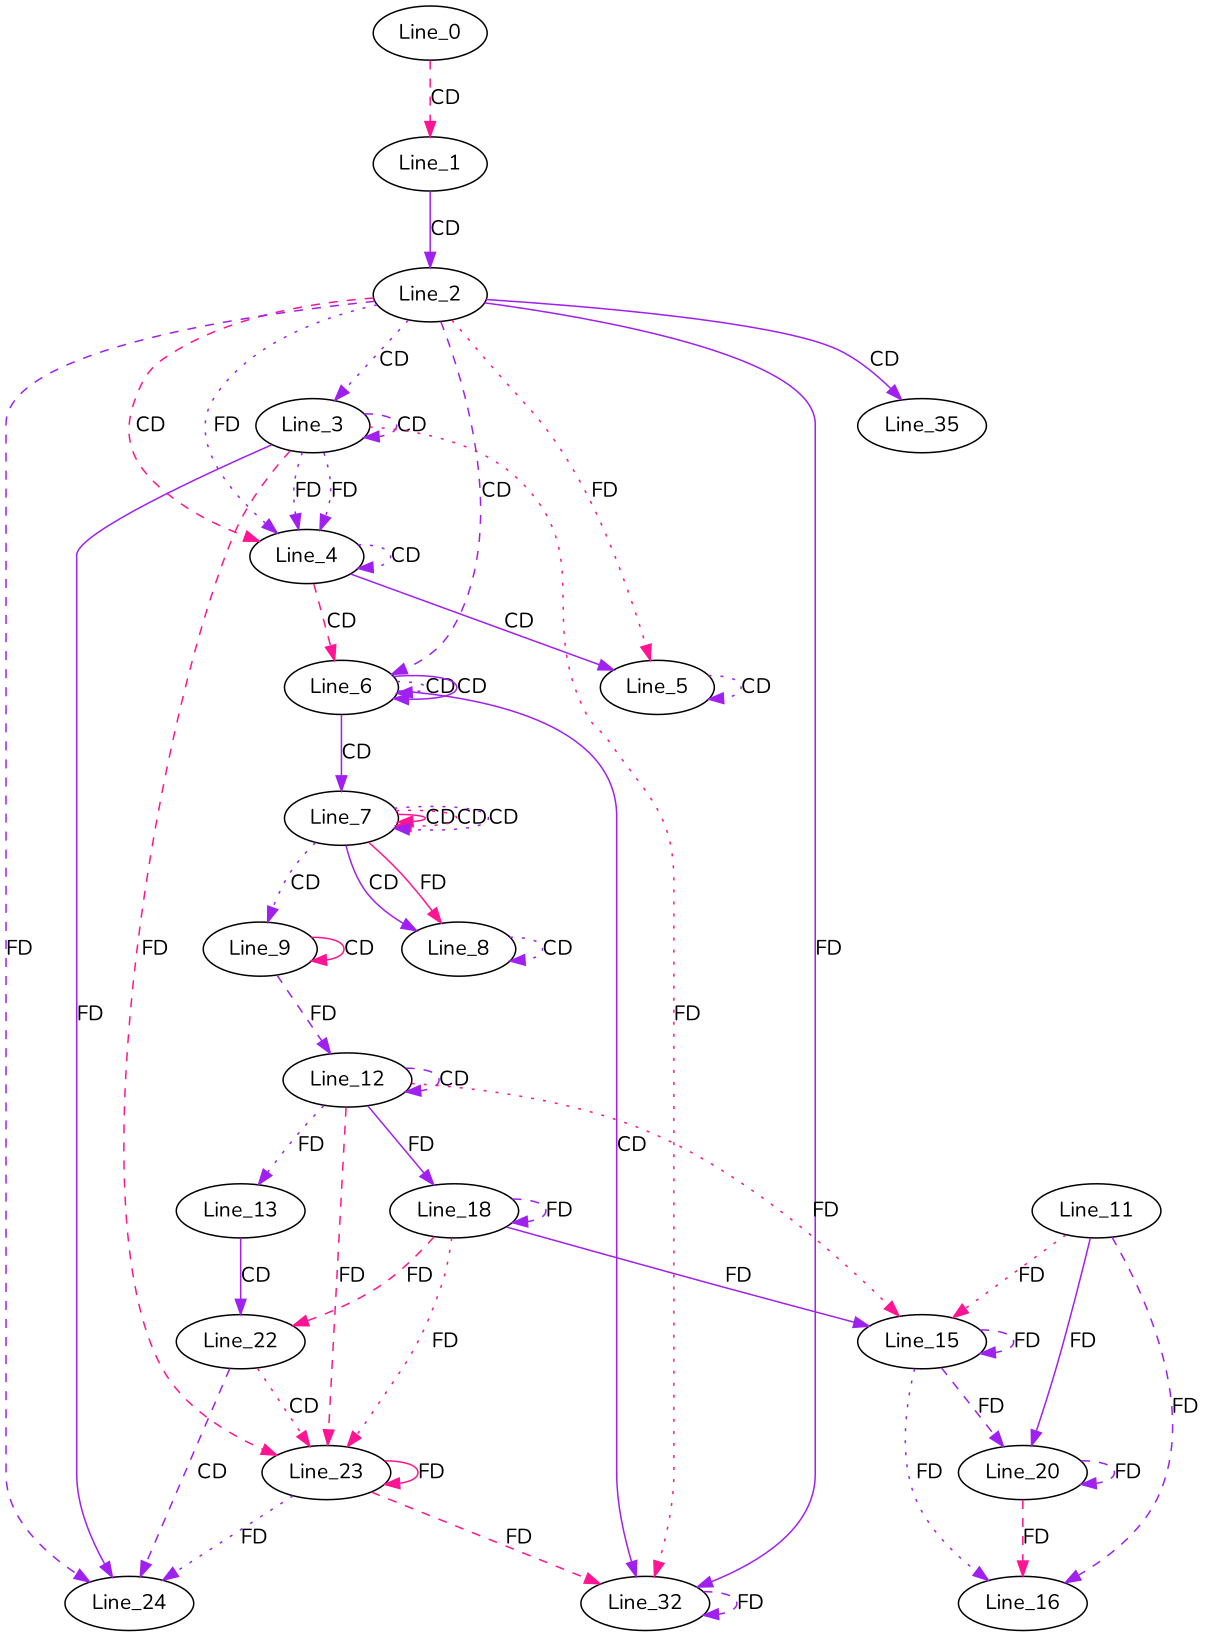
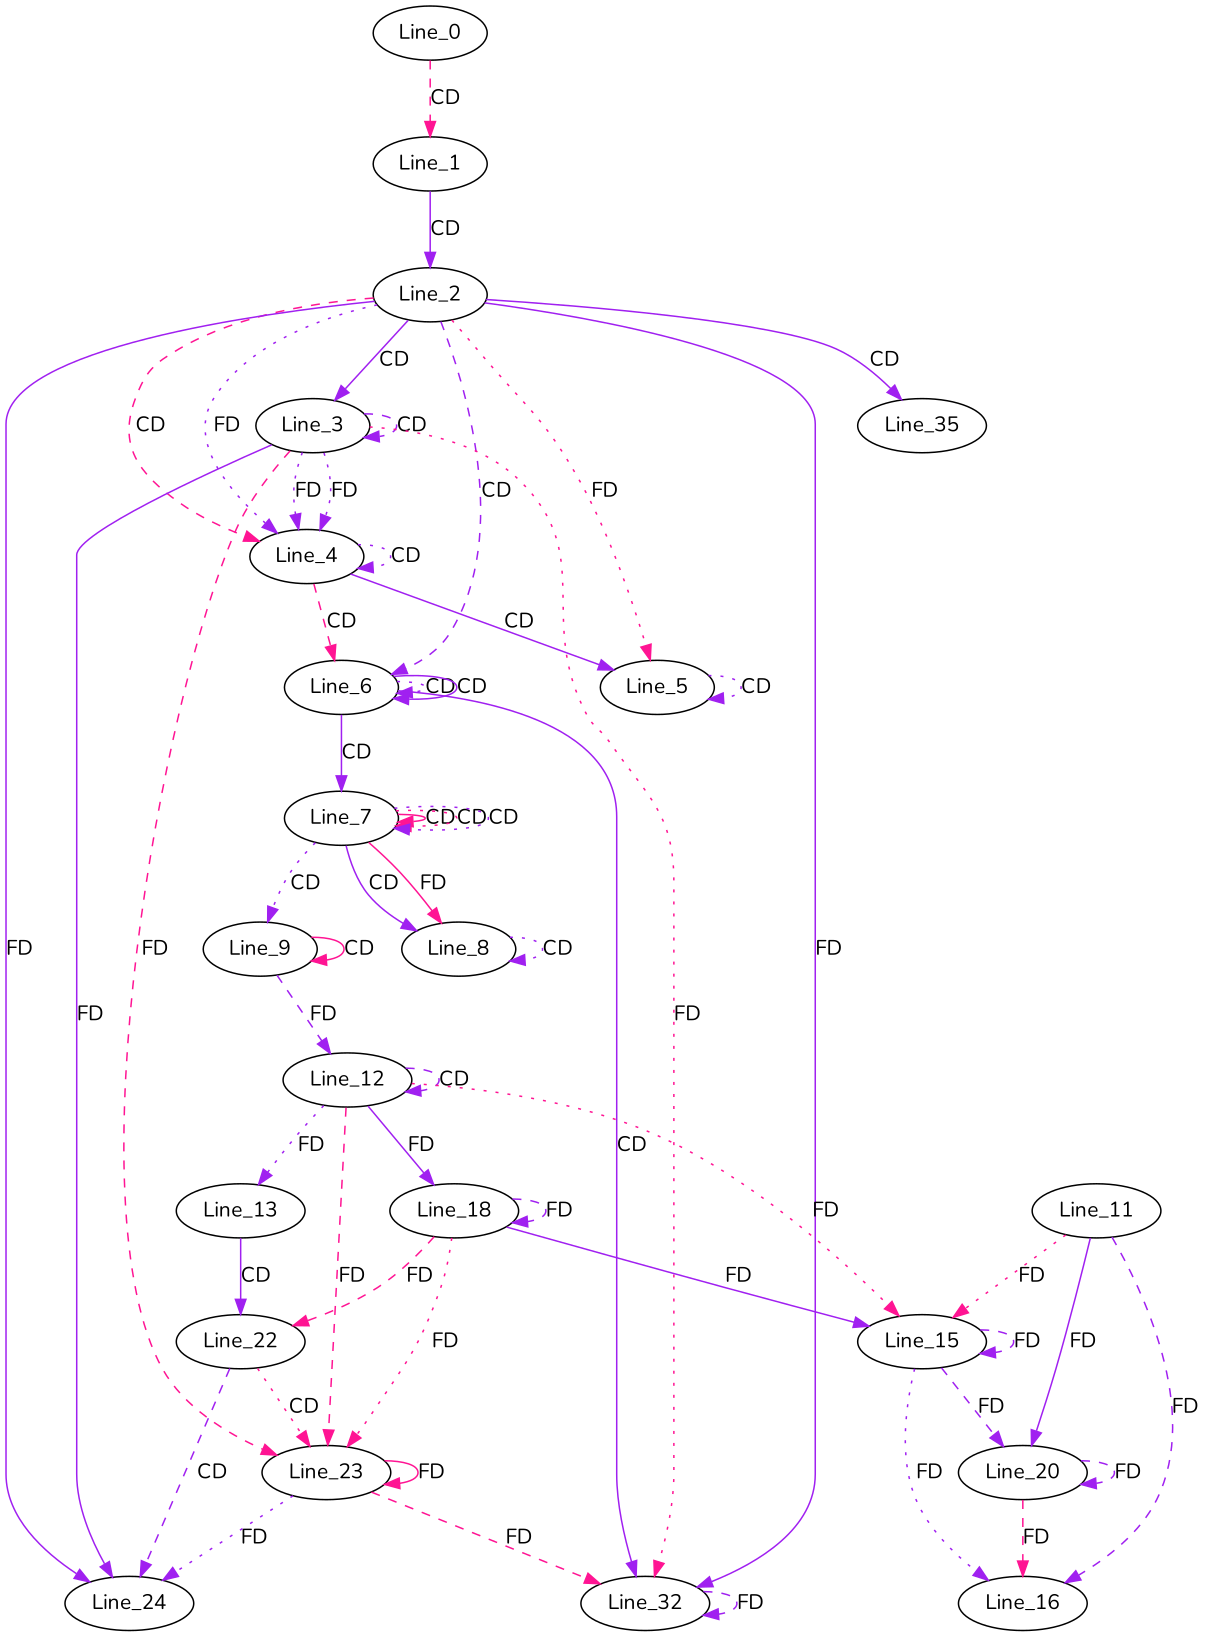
(377, 355) -> (377, 355)
(6, 811) -> (6, 811)
